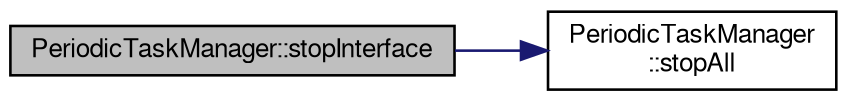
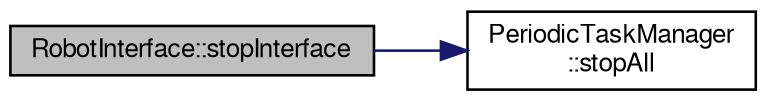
(232, 51) -> (192, 51)
